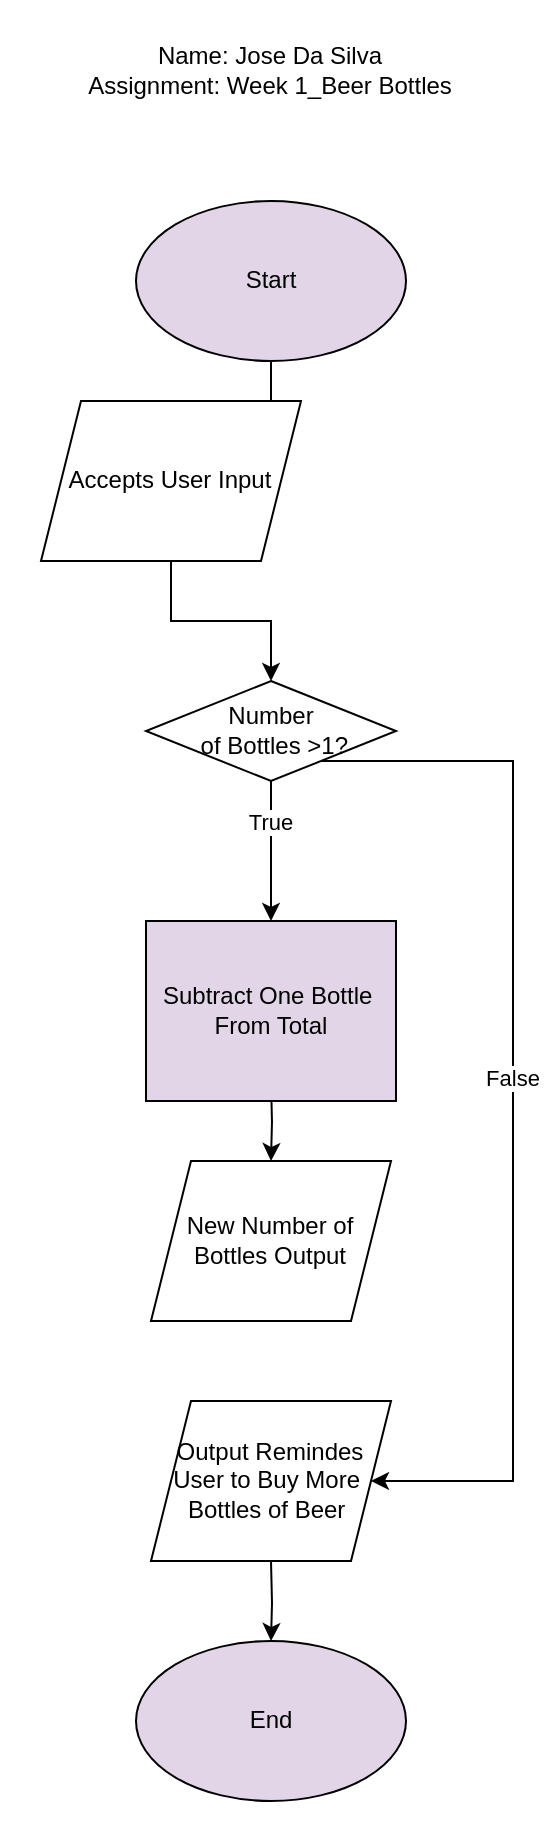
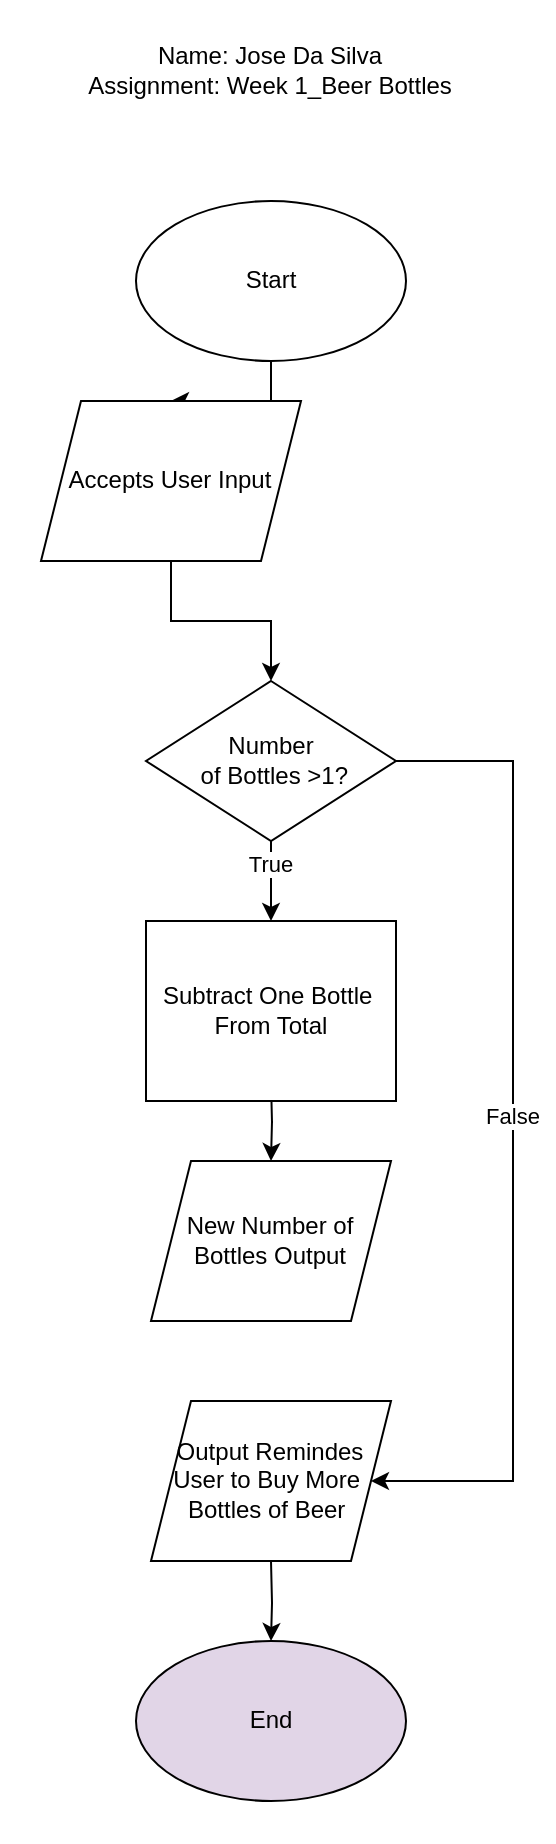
(271, 281) -> (271, 281)
(180, 401) -> (186, 401)
(271, 731) -> (271, 761)
(271, 1011) -> (271, 1011)
